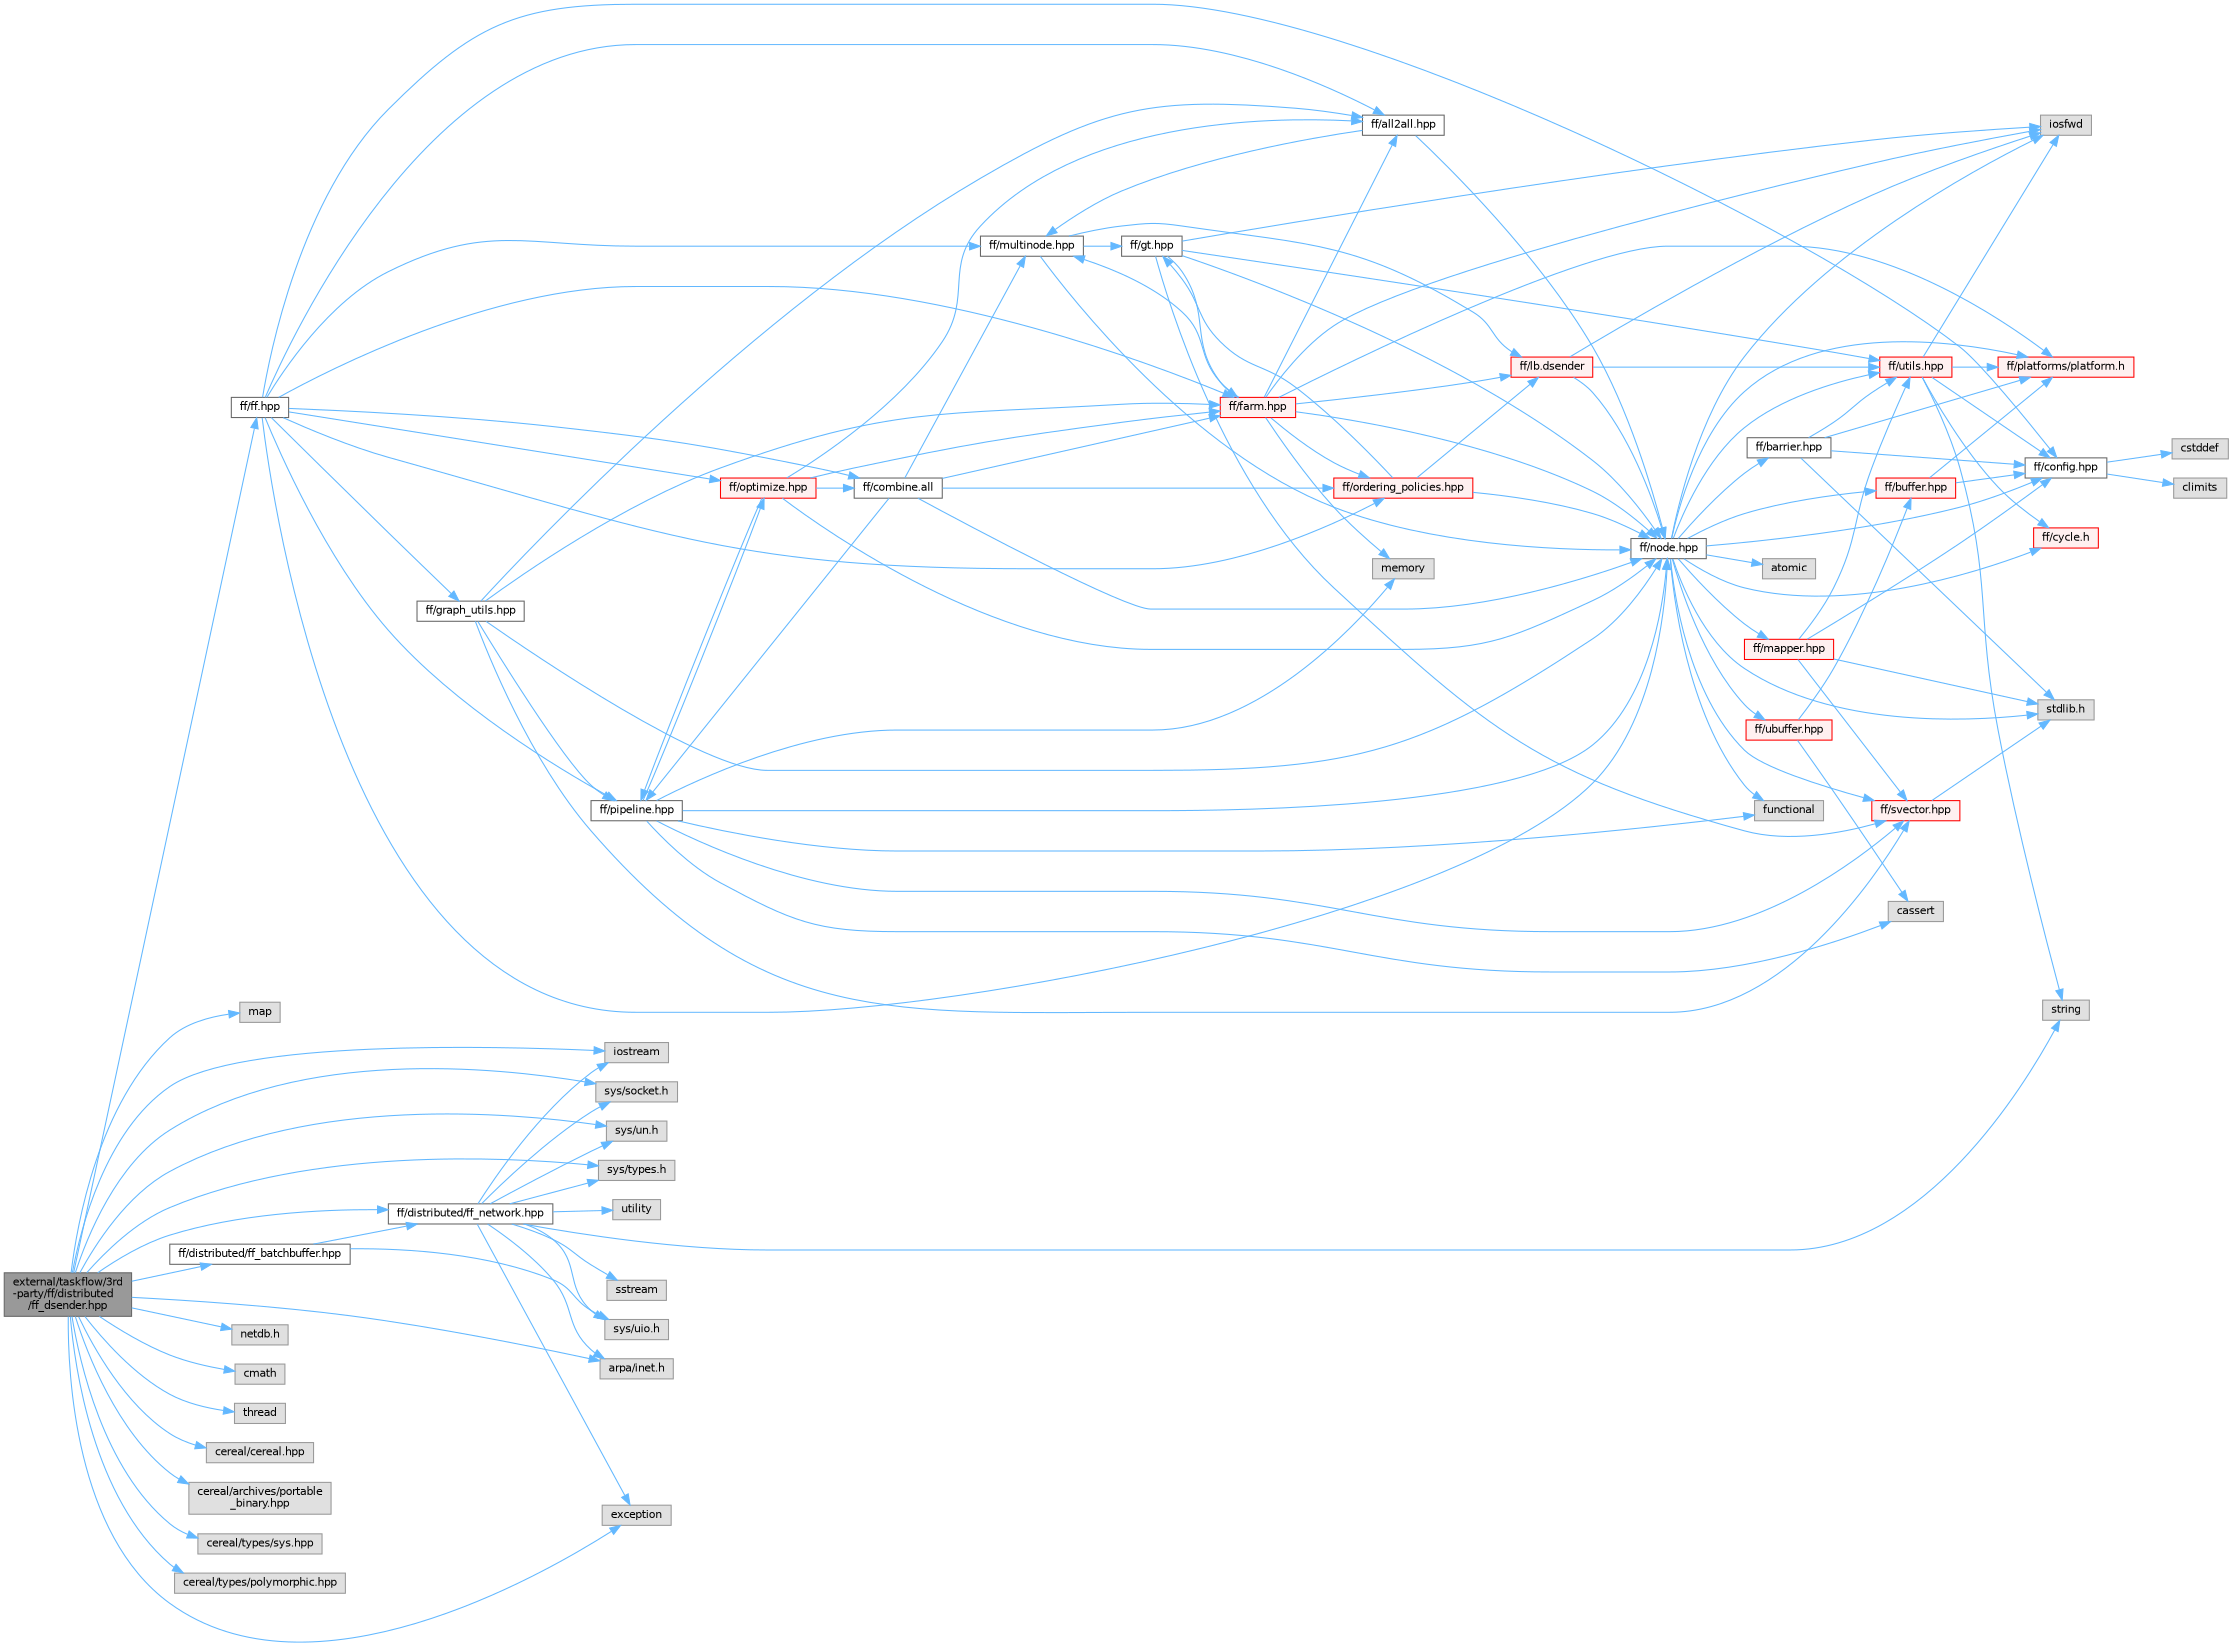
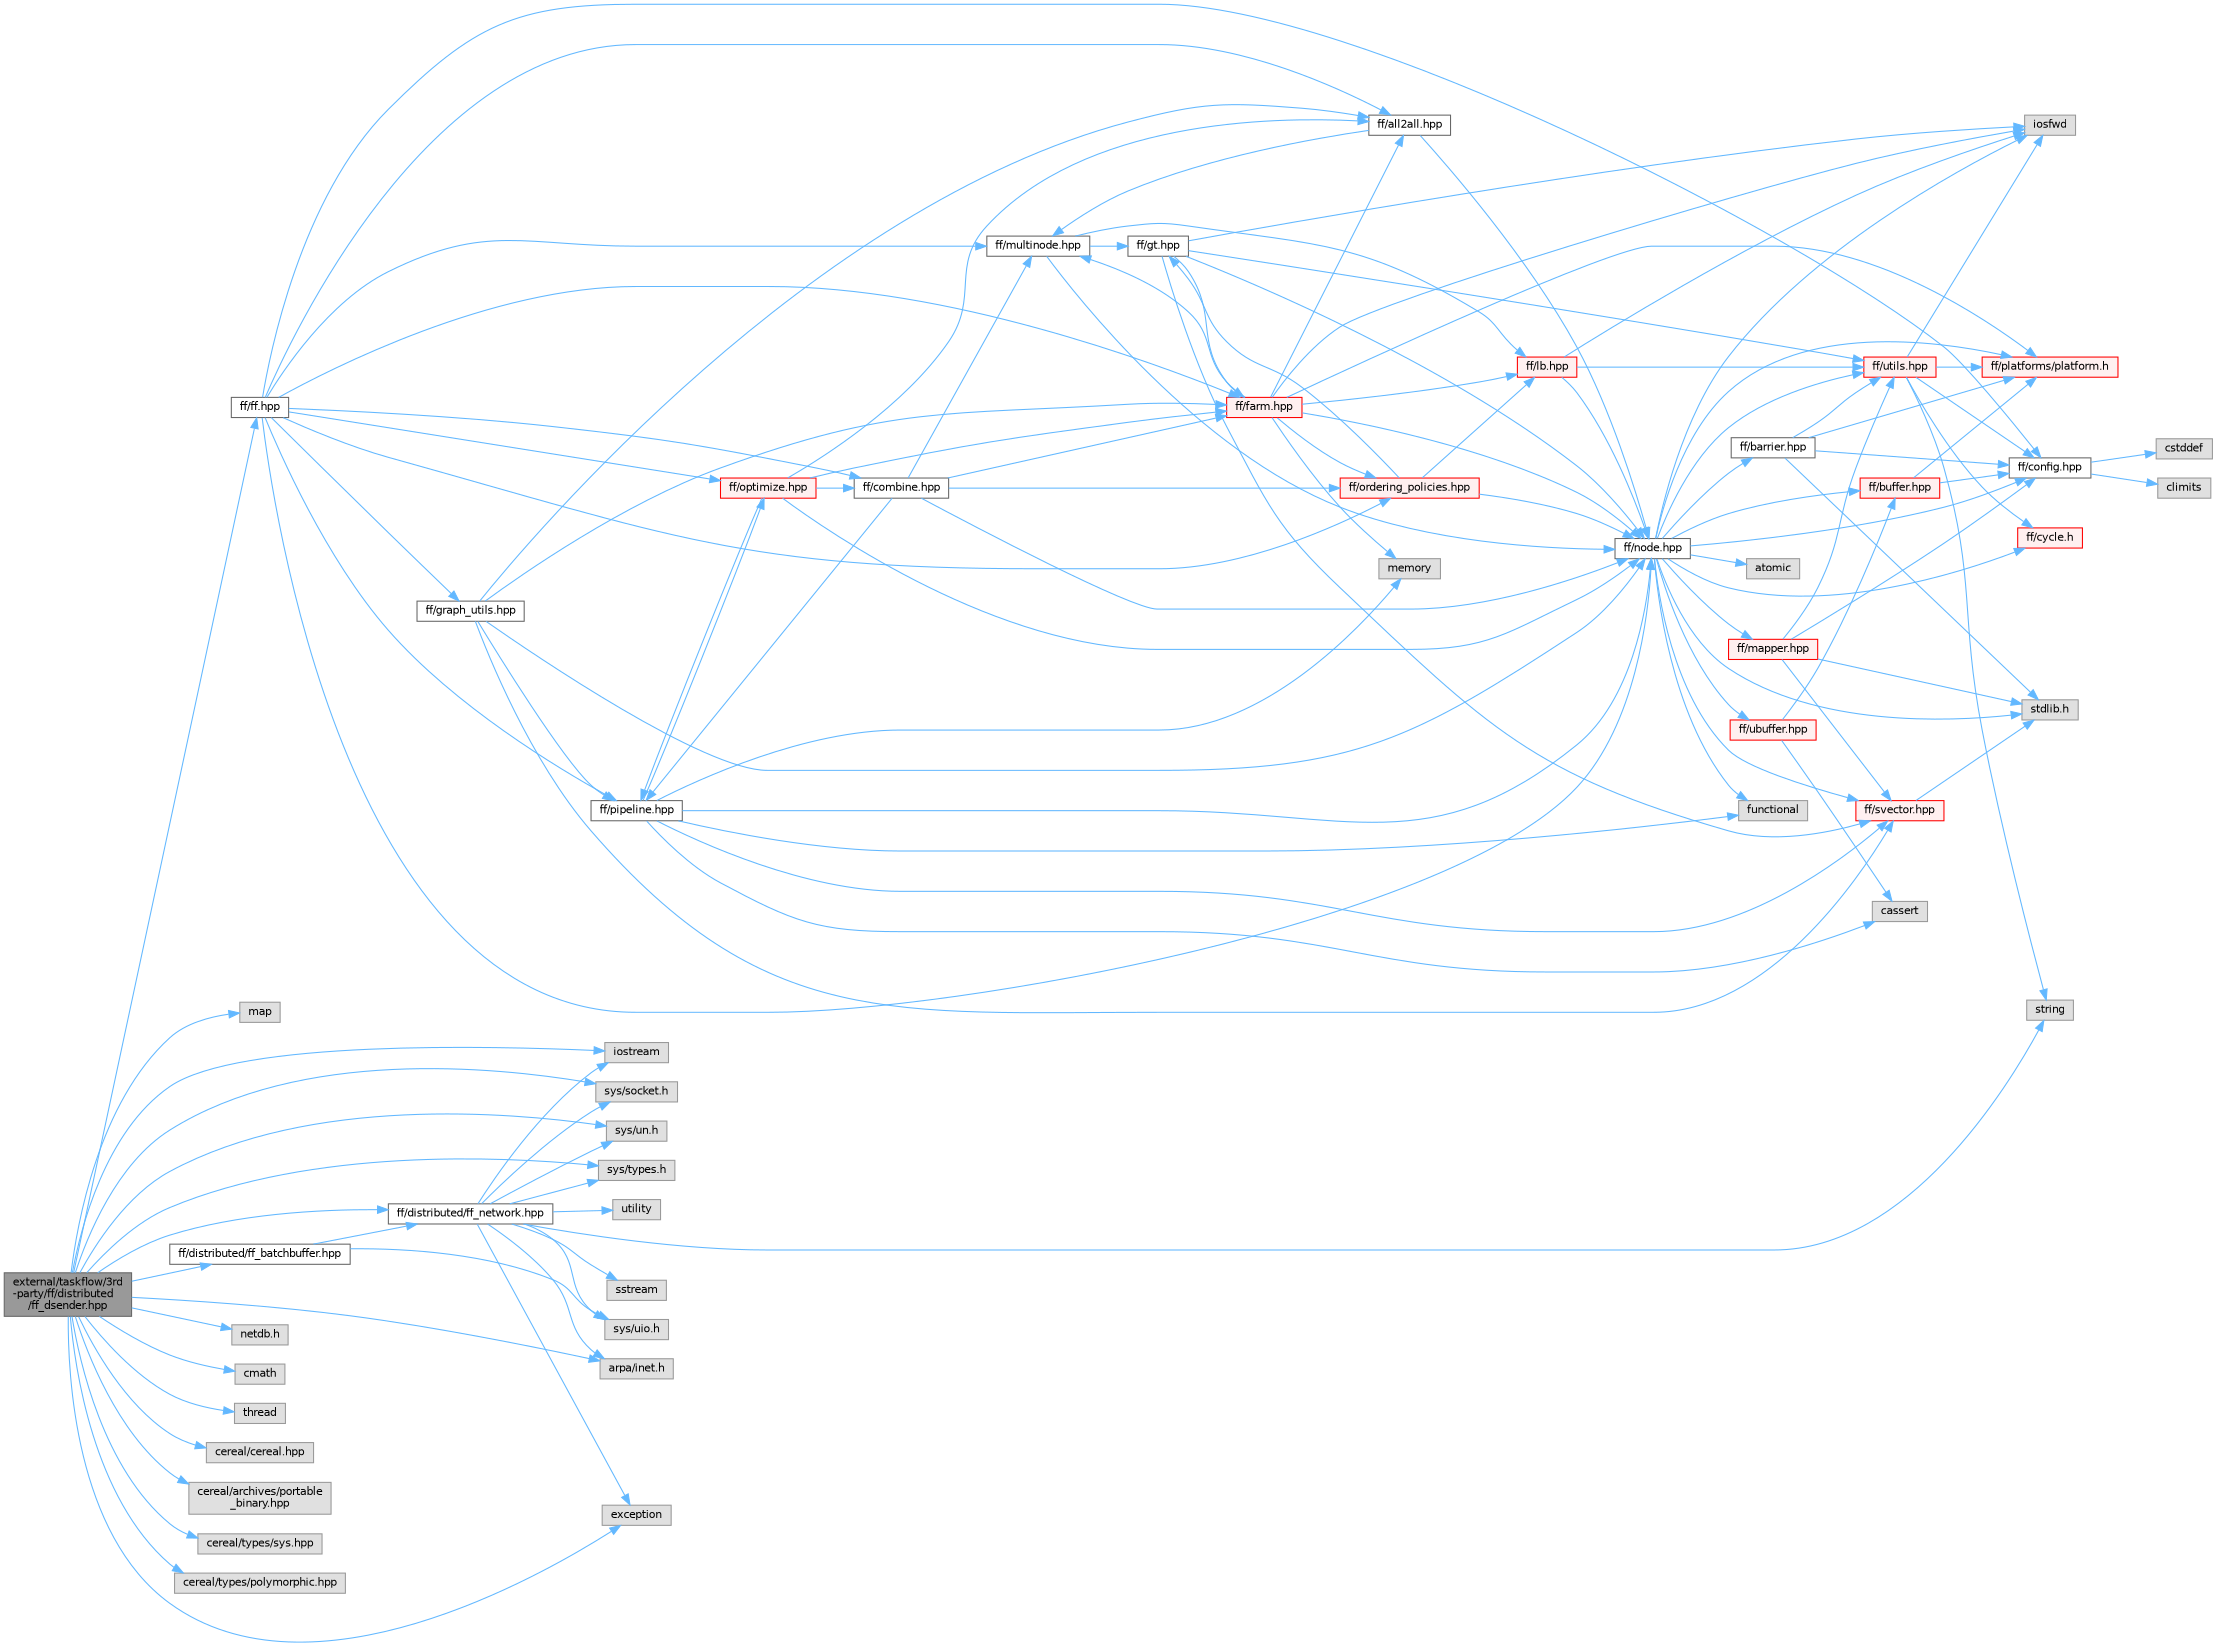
(1552, 367) -> (1547, 367)
(898, 488) -> (901, 488)
